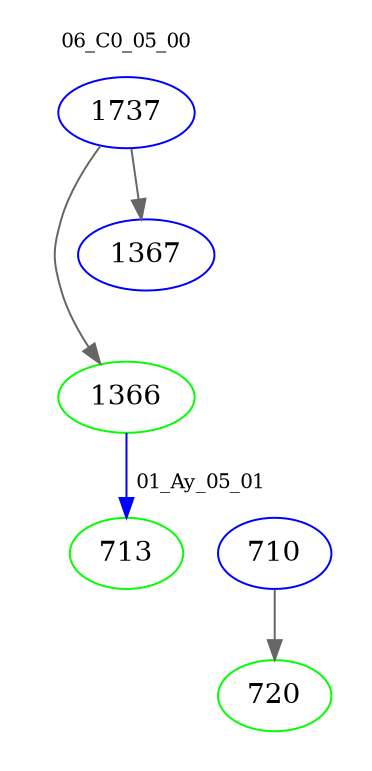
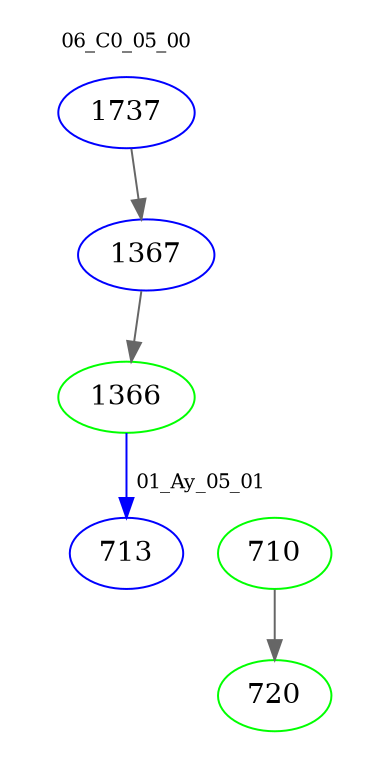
(56, 245) -> (138, 316)
(126, 553) -> (126, 553)
(275, 553) -> (275, 553)
